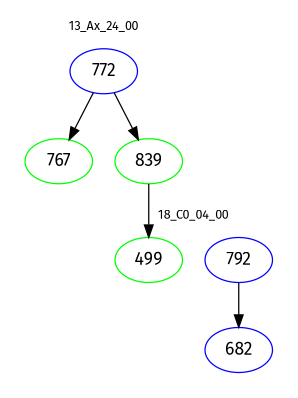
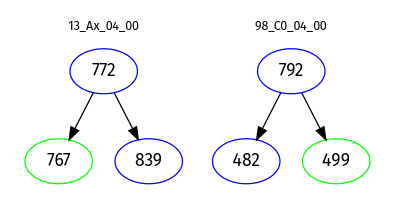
(104, 27) -> (104, 27)
(149, 161) -> (149, 161)
(149, 211) -> (311, 111)
(194, 216) -> (291, 27)
(239, 350) -> (246, 161)
